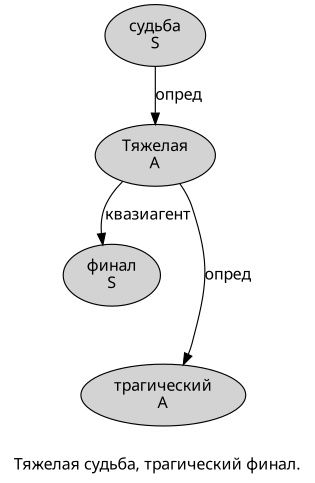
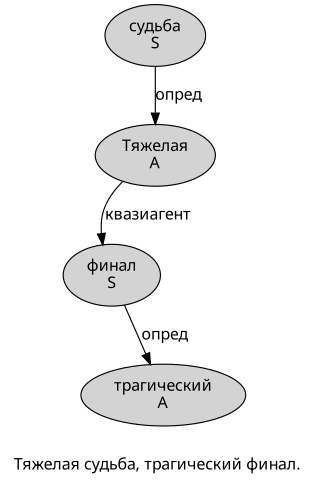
(205, 268) -> (135, 330)
